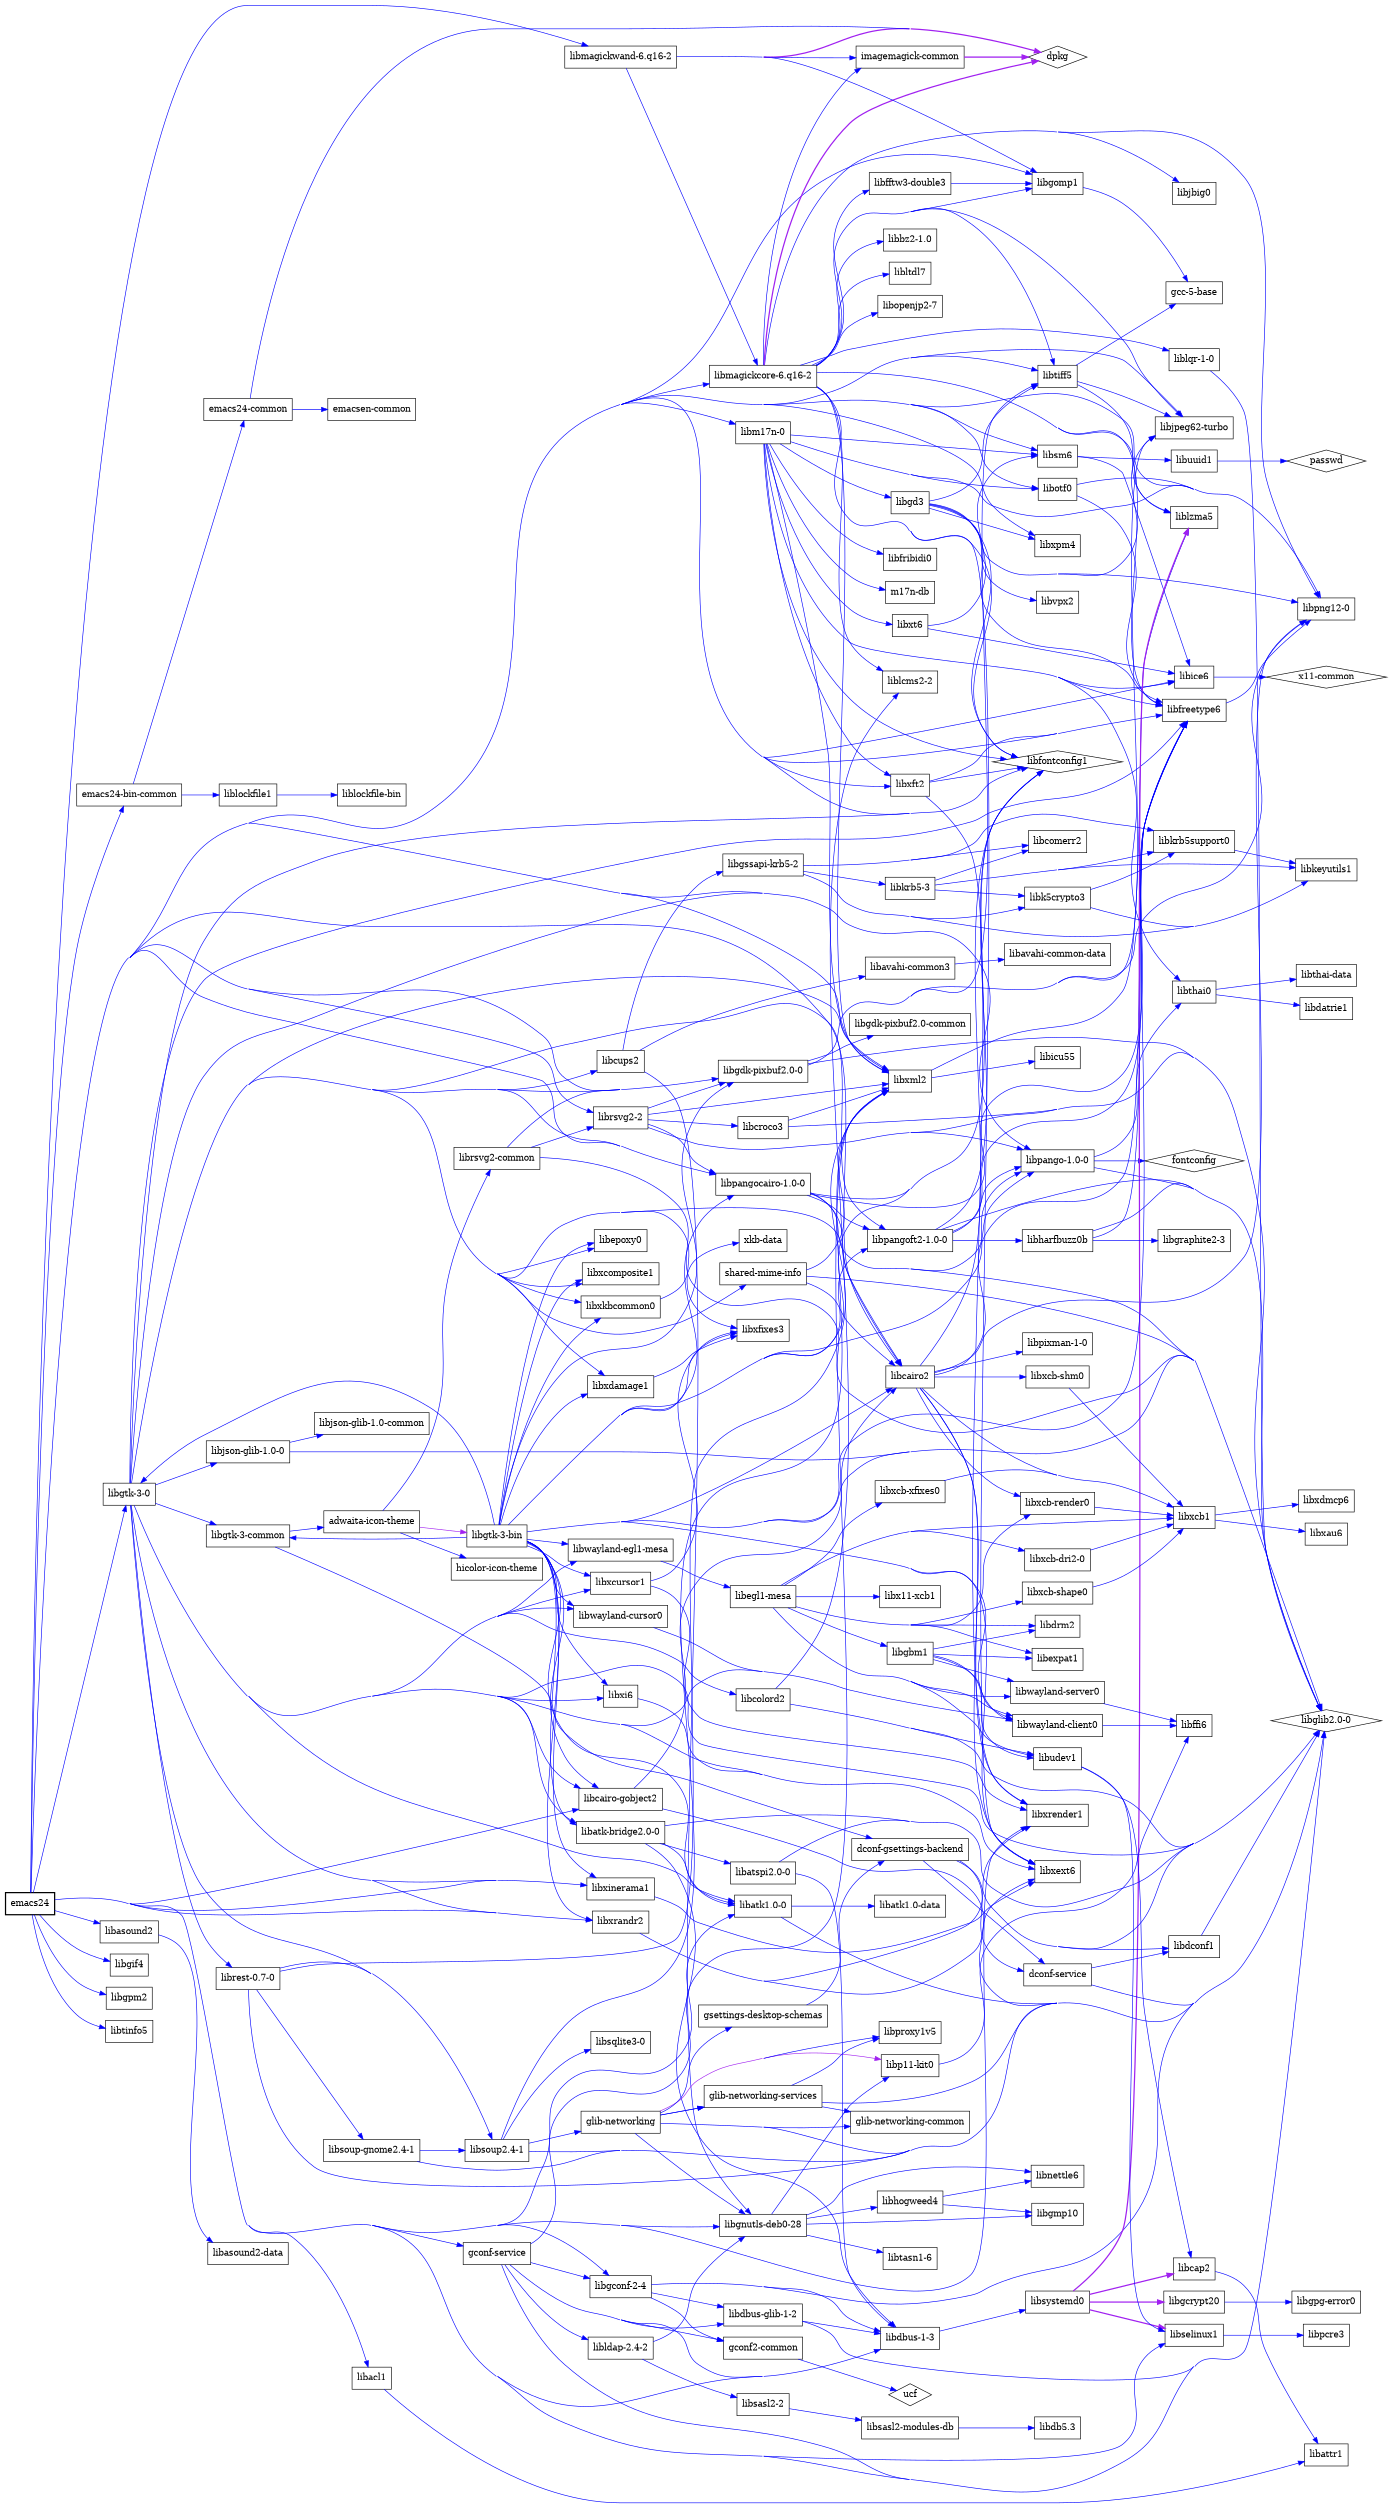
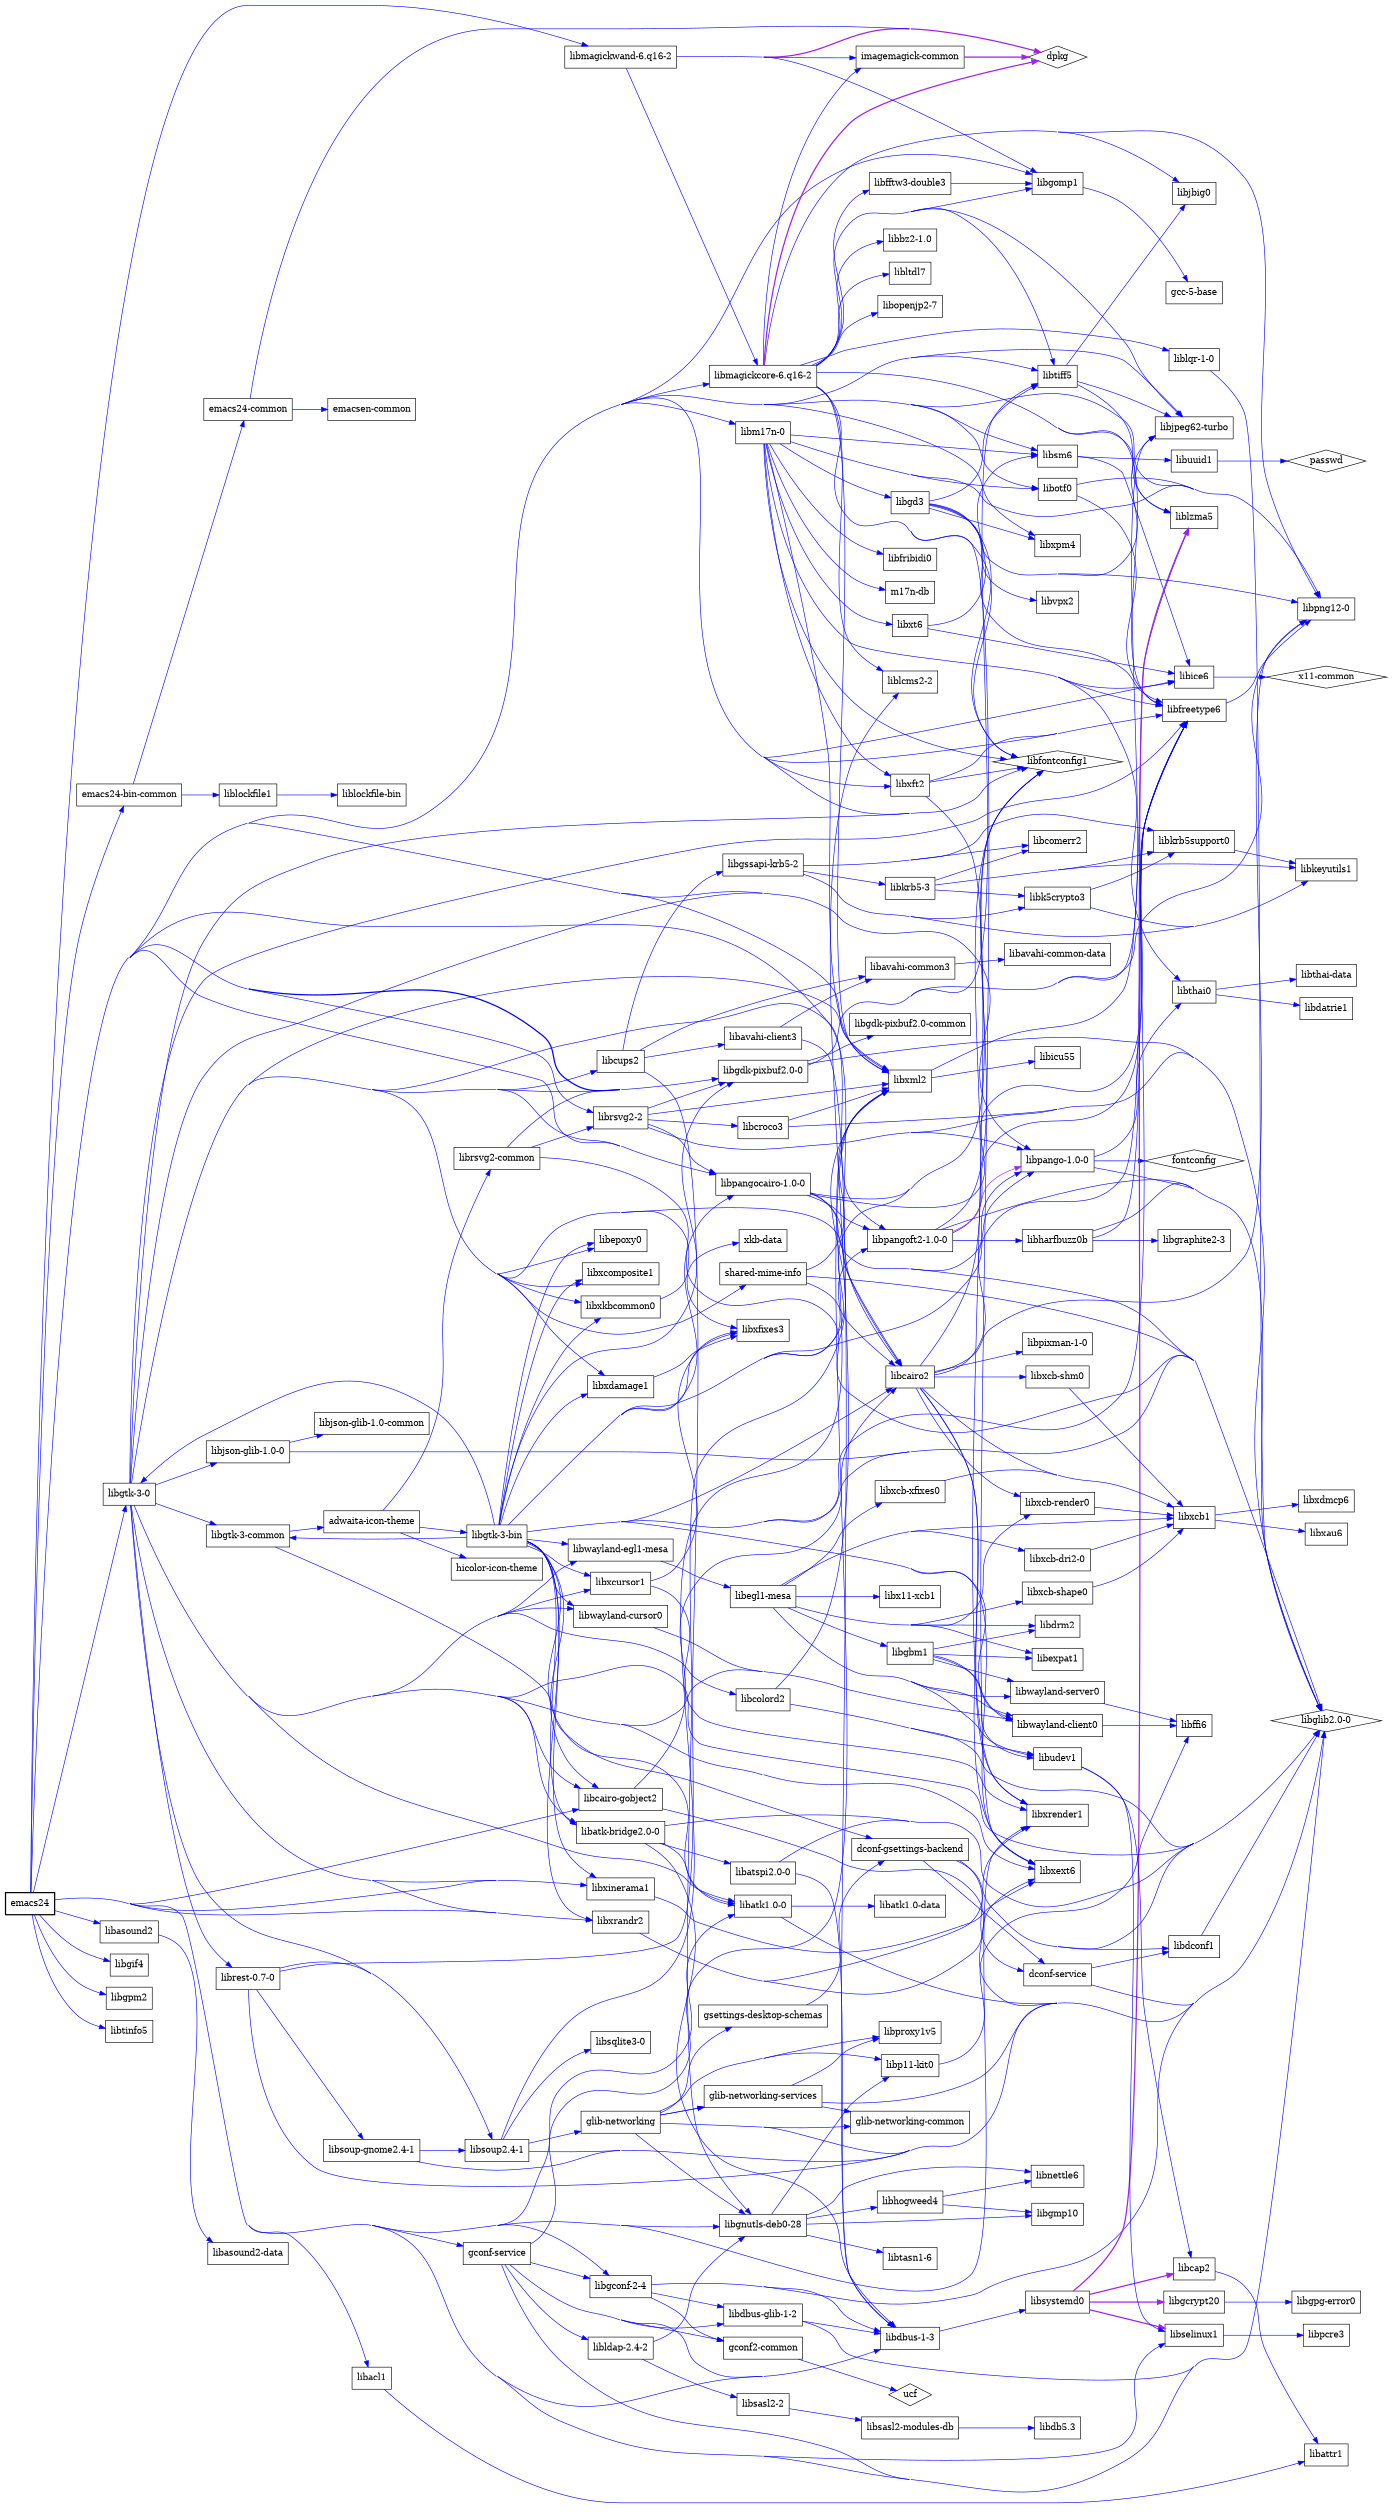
(1126, 335) -> (1124, 287)
(454, 994) -> (454, 994)
none -> (763, 1038)
(987, 1188) -> (987, 1188)
(440, 1530) -> (440, 1530)
(621, 1696) -> none
(706, 2076) -> (706, 2076)
